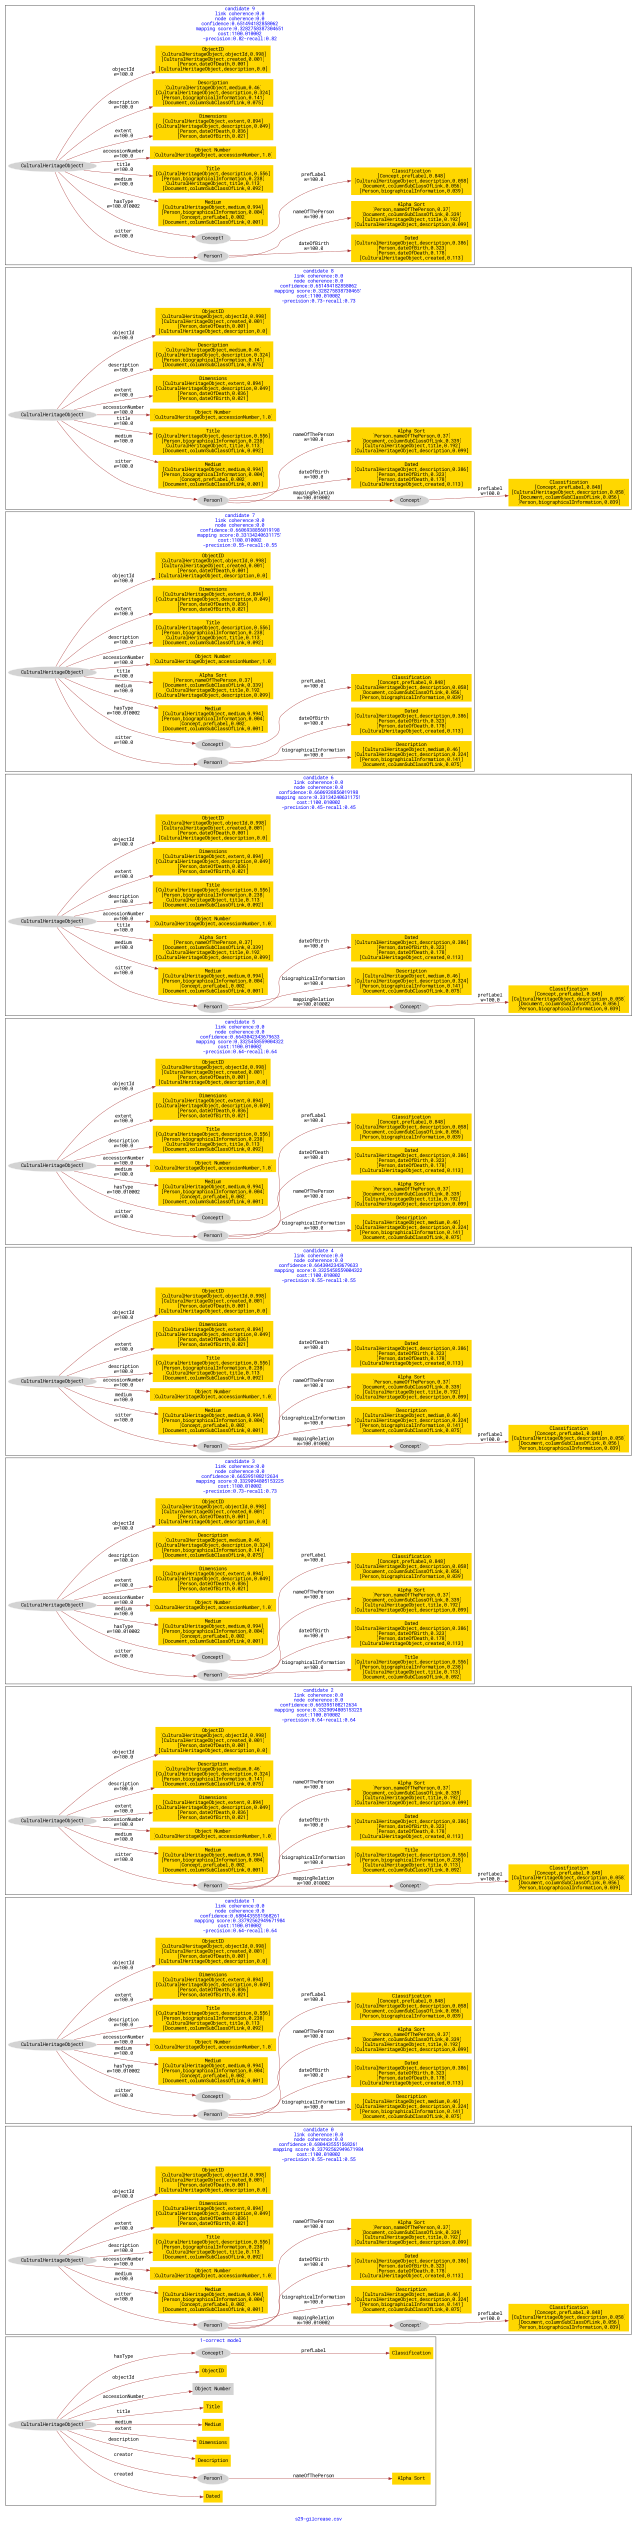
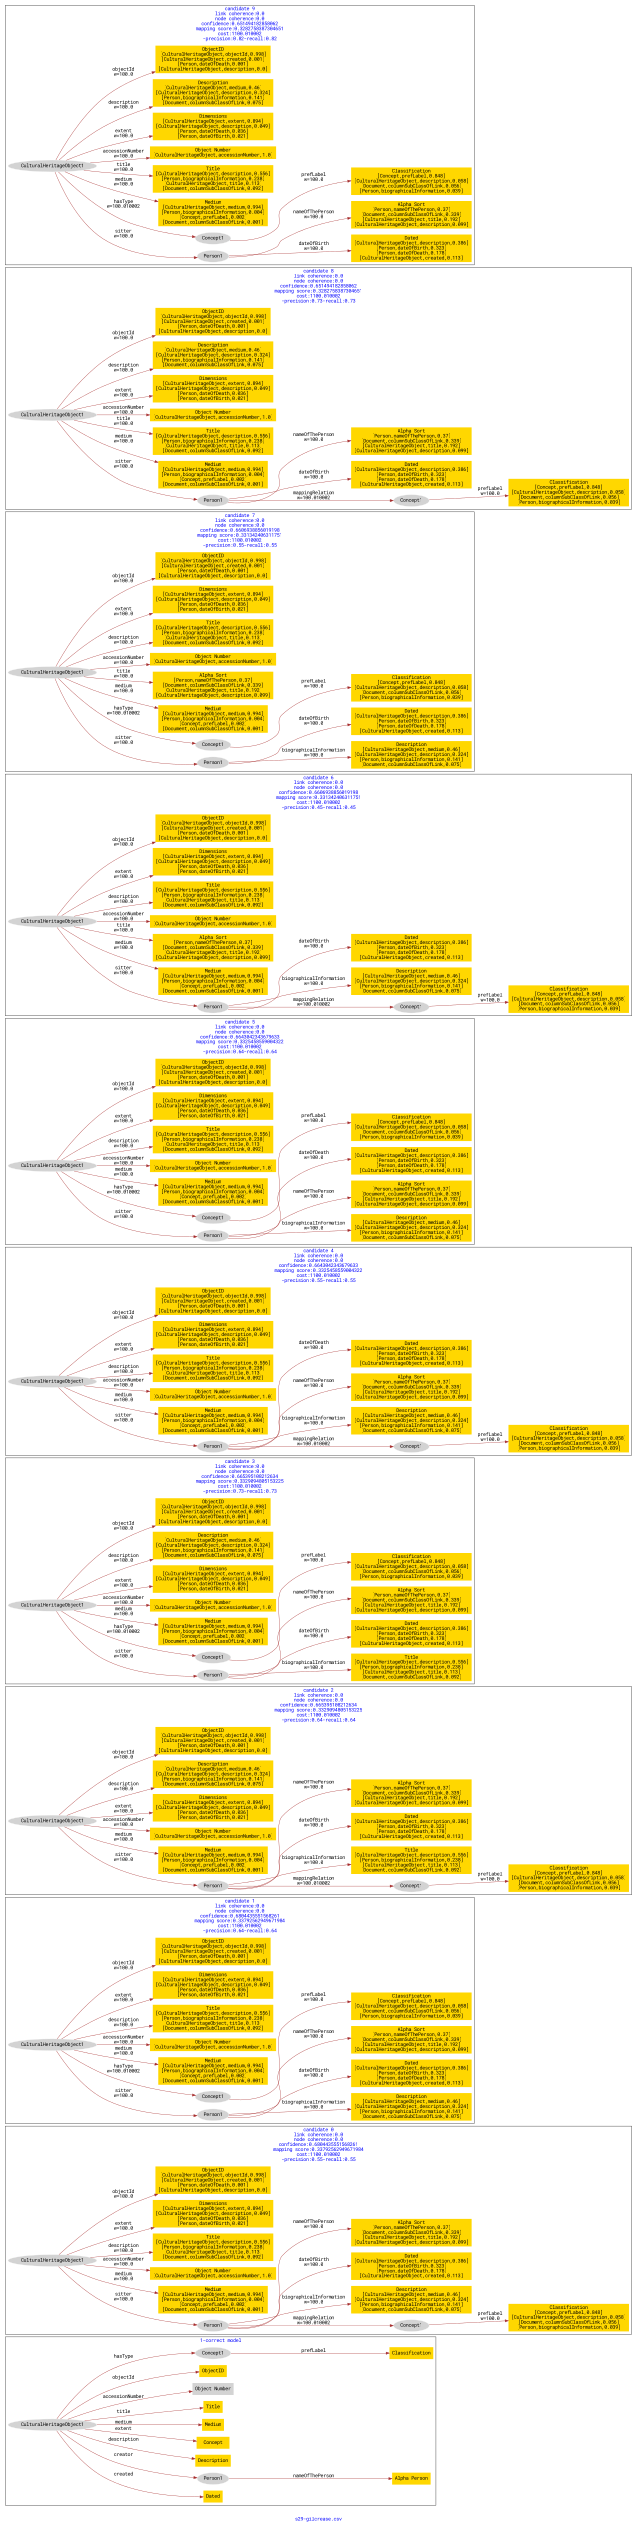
(213, 2443) -> (213, 2443)
(411, 2479) -> (411, 2479)
